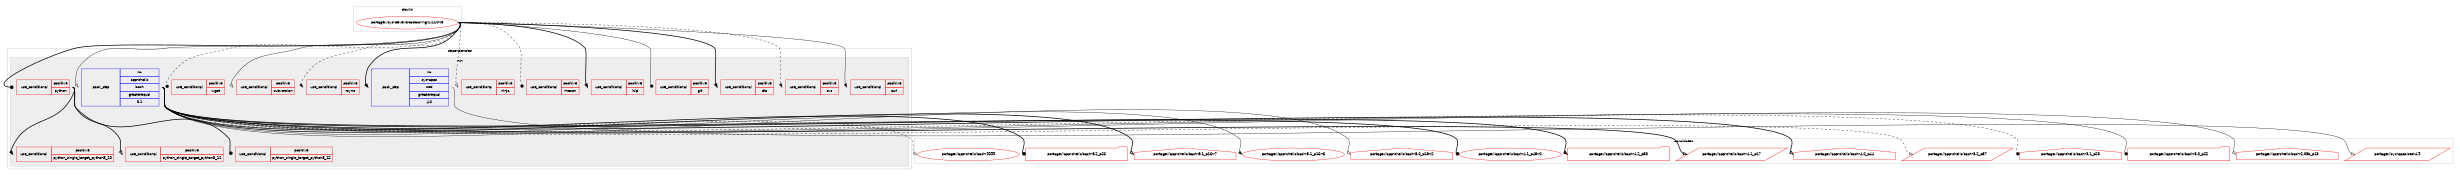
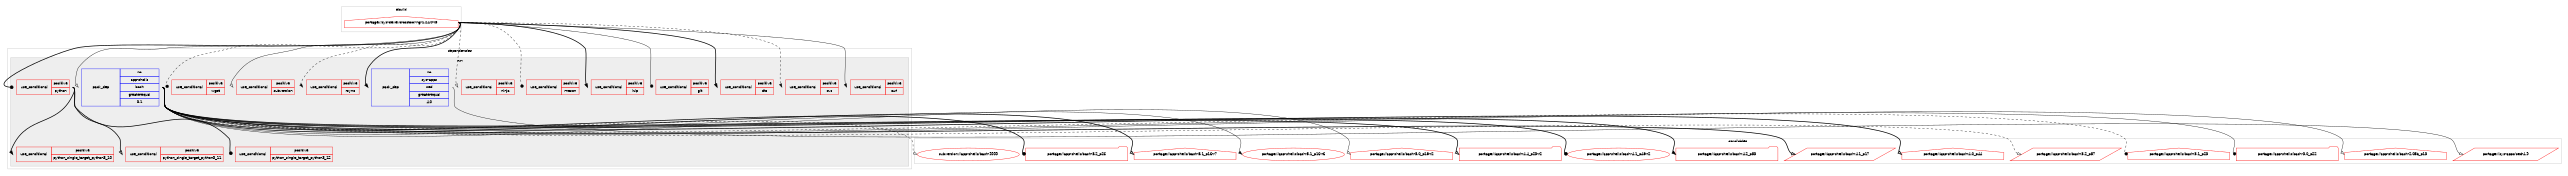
(407, 23) -> (401, 23)
(968, 154) -> (968, 154)
none -> (1510, 154)
